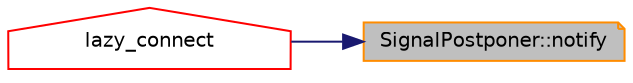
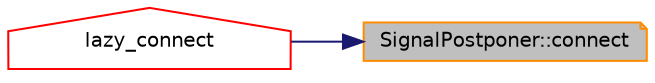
(494, 42) -> (505, 42)
